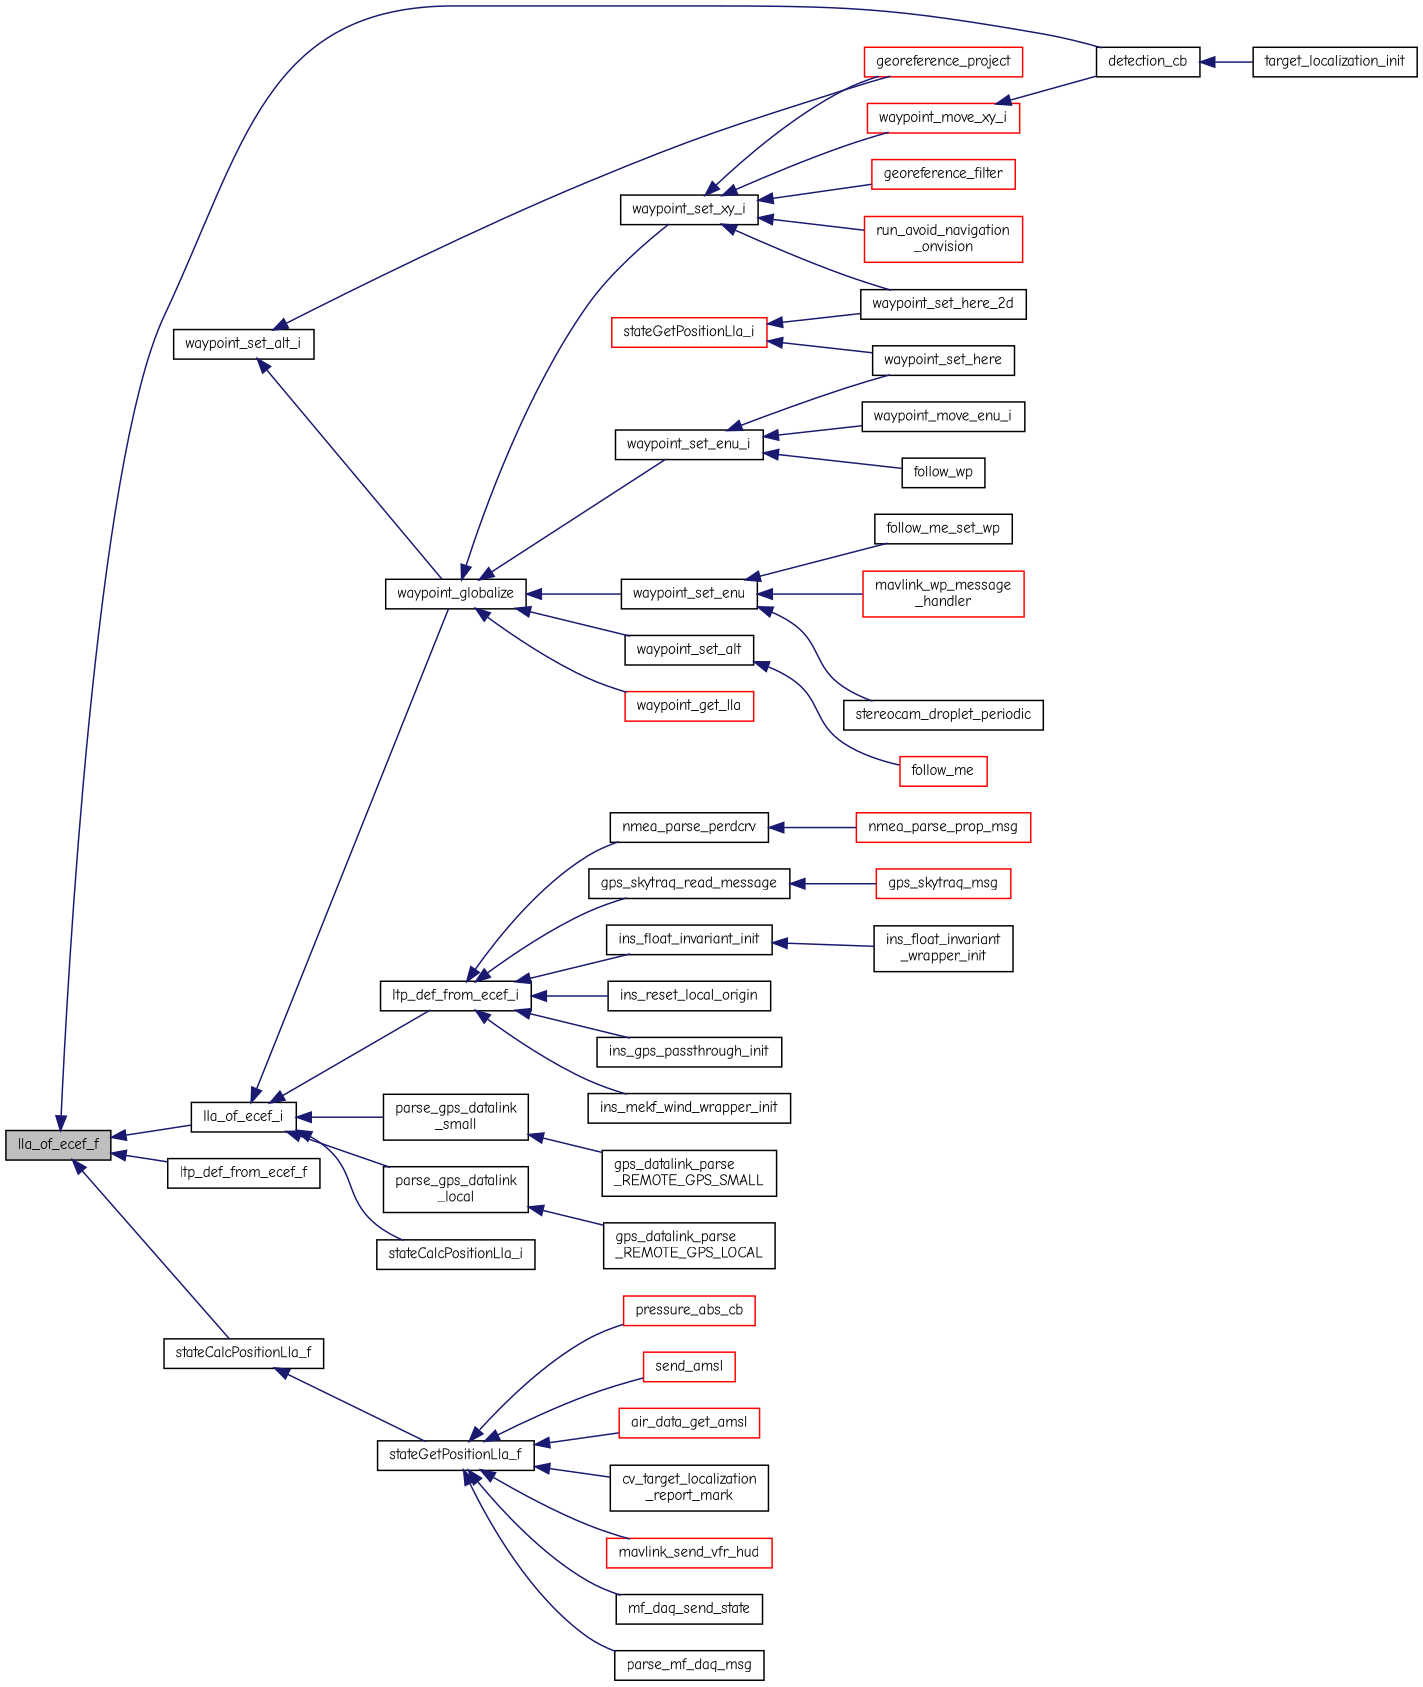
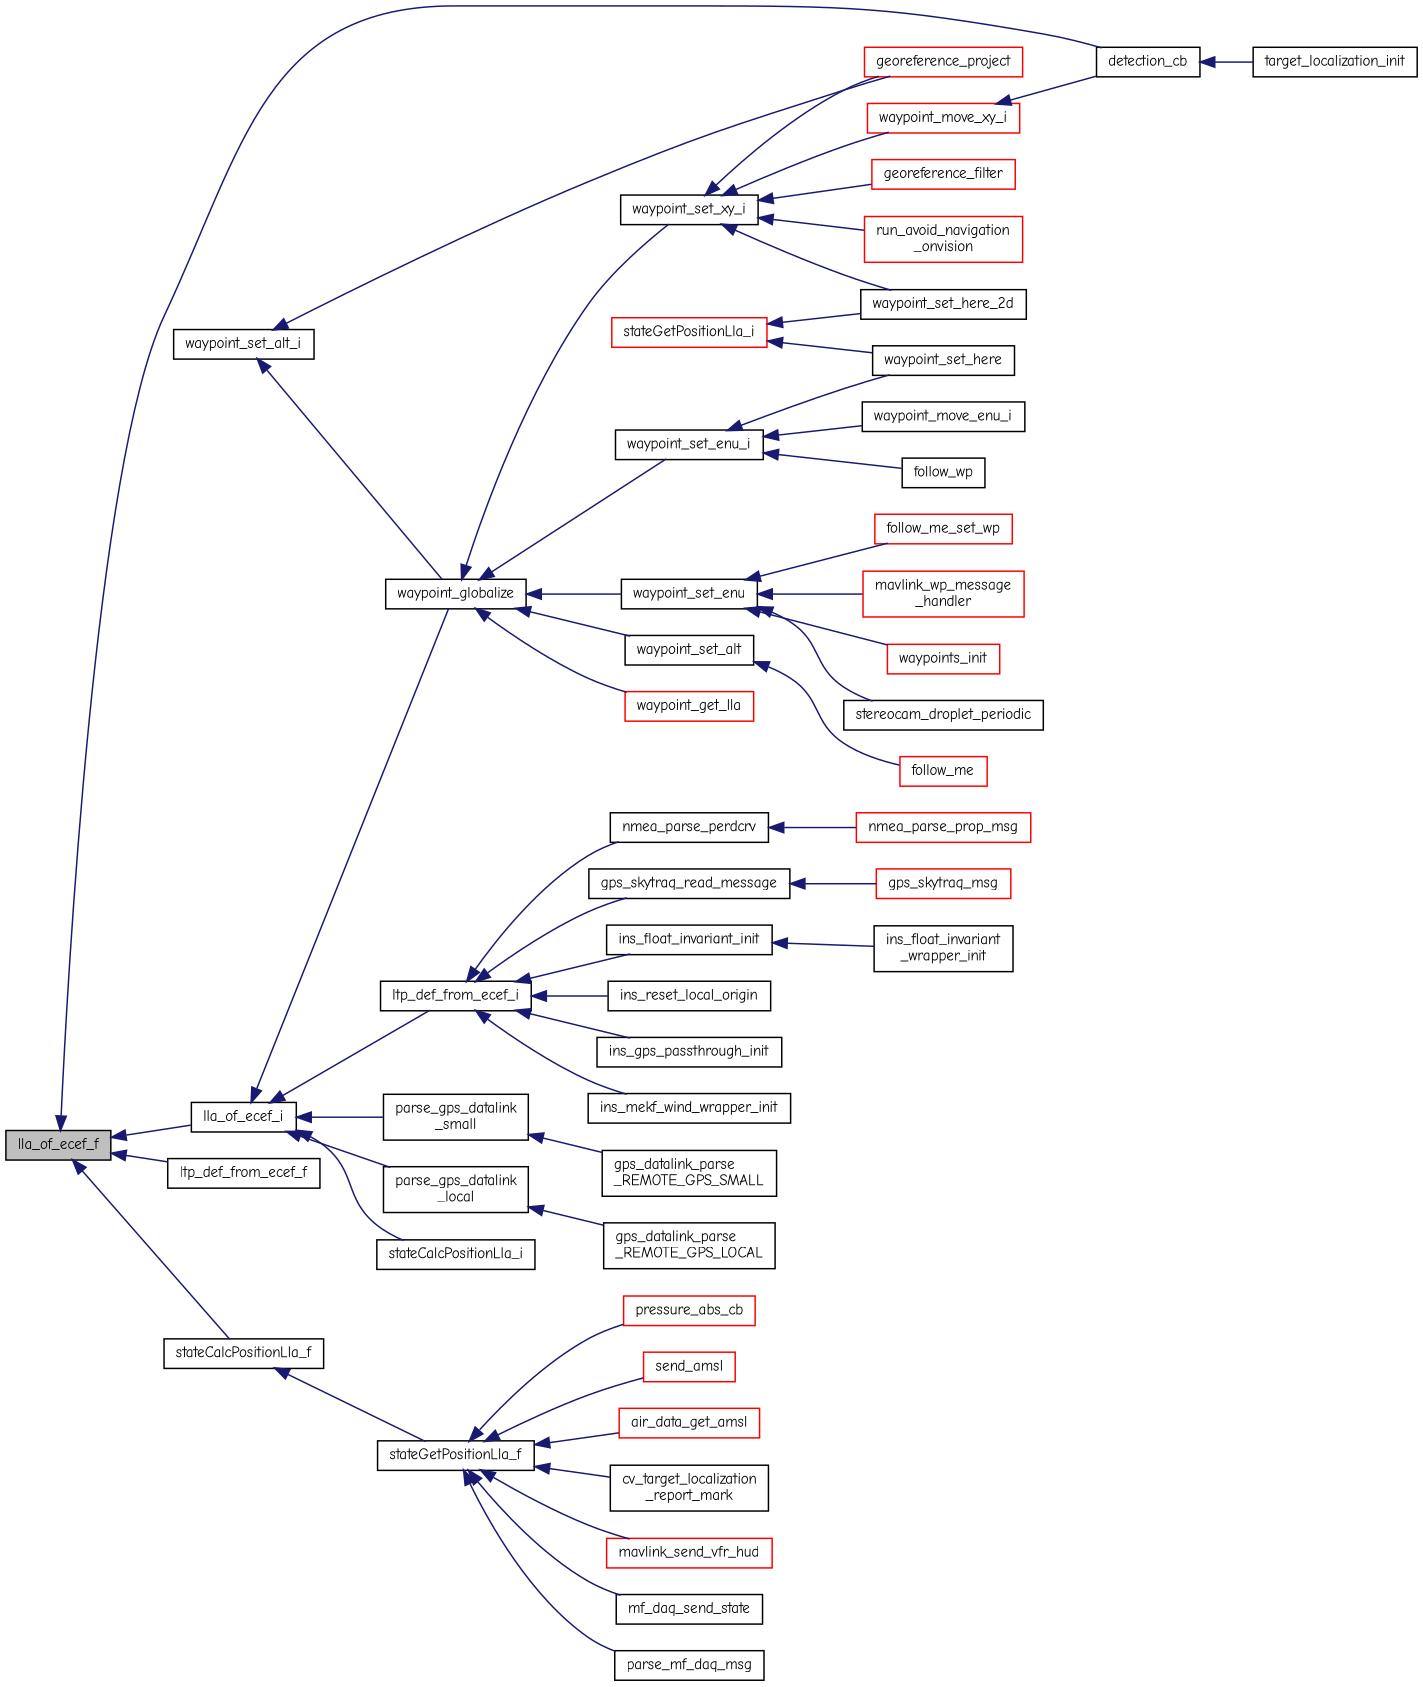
(944, 529) -> (944, 529)
none -> (944, 659)
